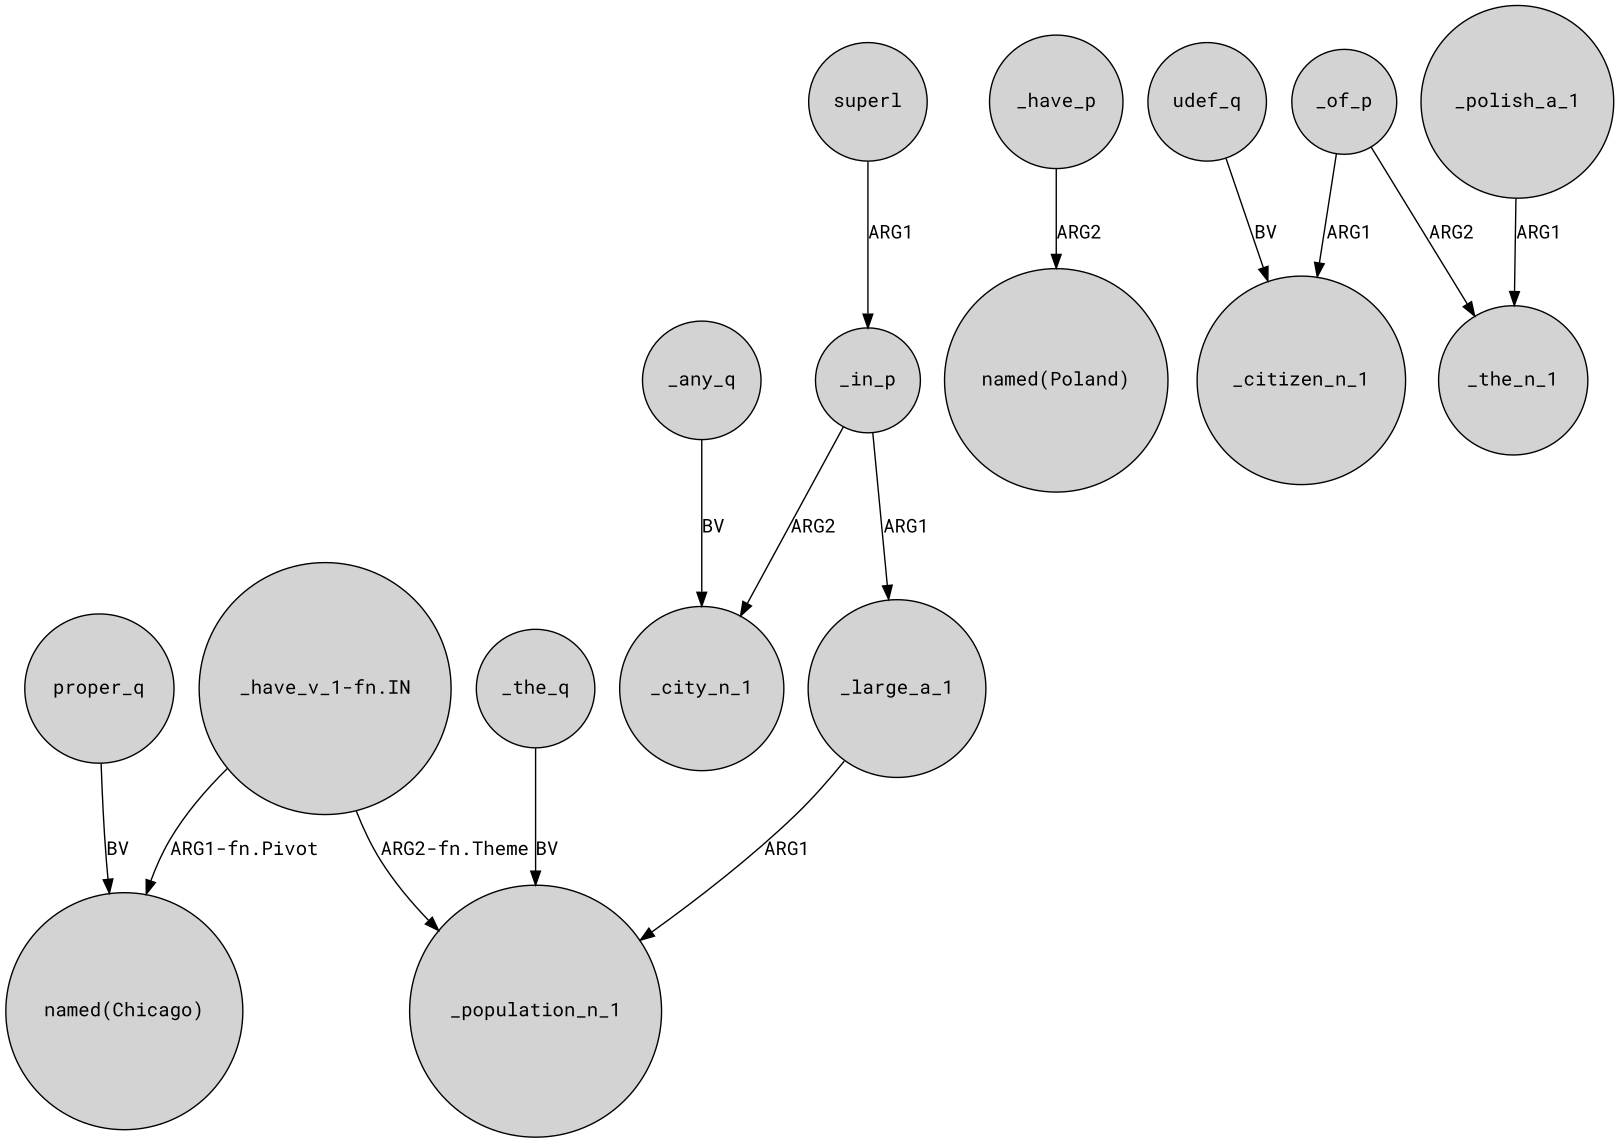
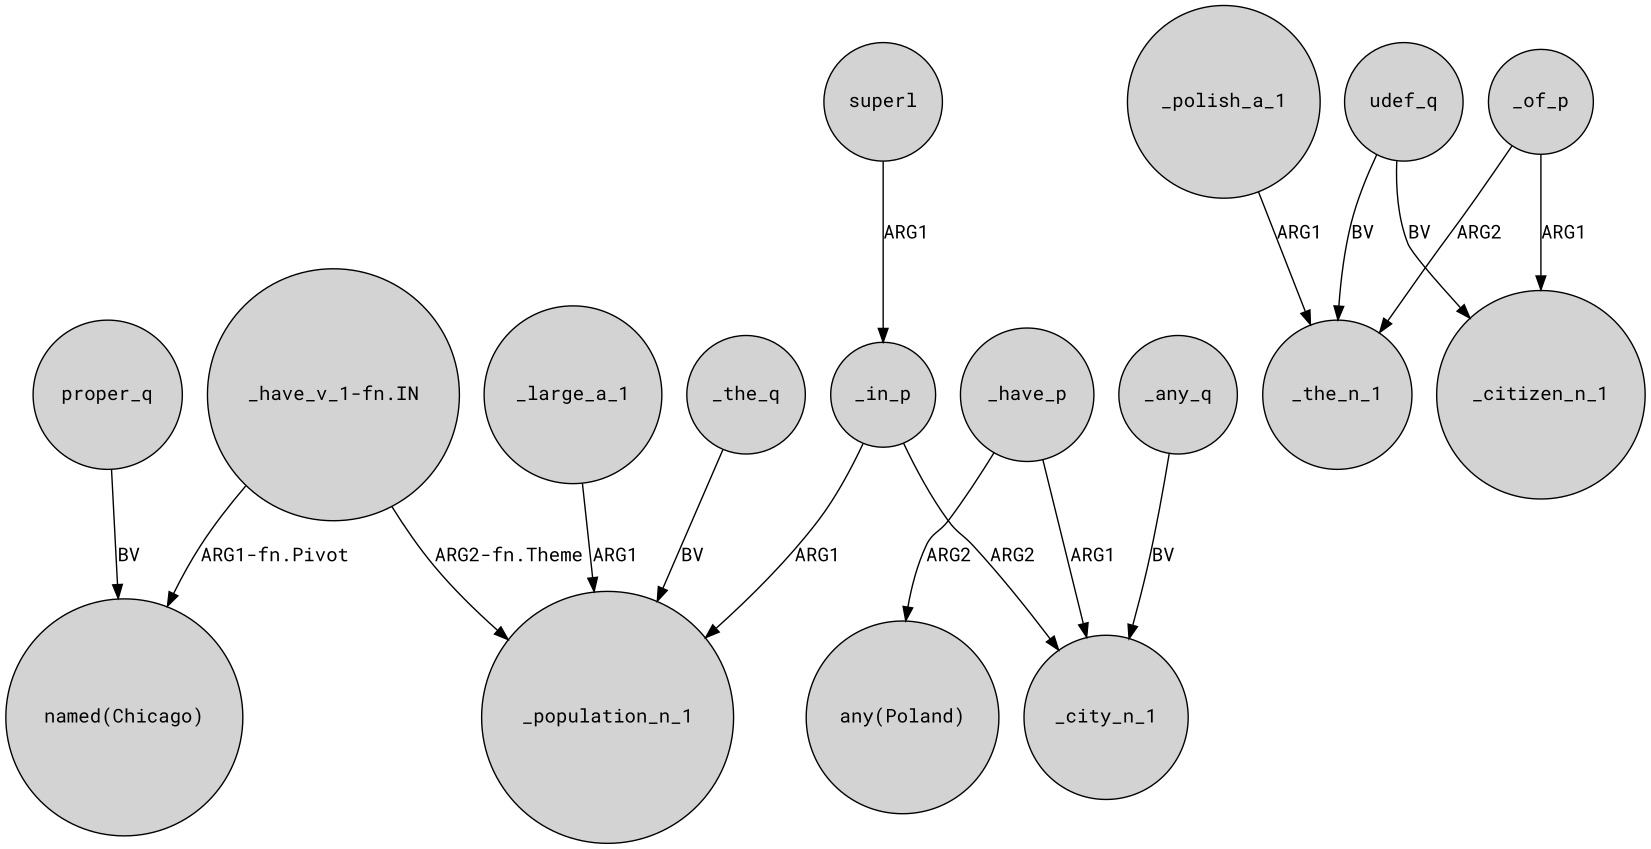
none -> (1350, 229)
(1056, 380) -> (903, 717)
(880, 509) -> (800, 543)
none -> (1063, 542)
